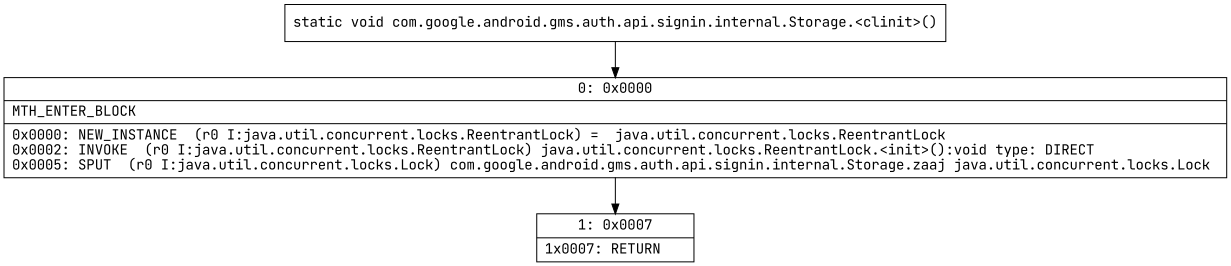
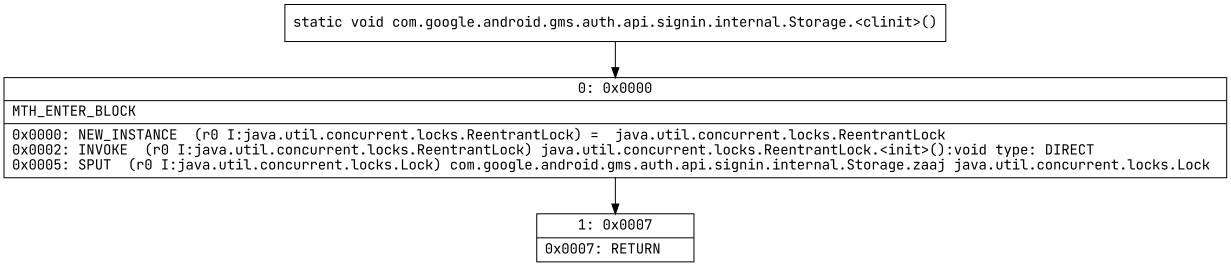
(615, 249) -> (615, 249)
